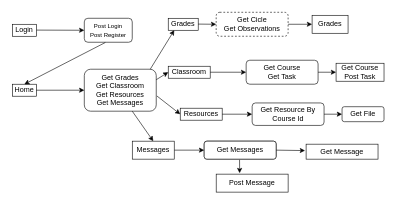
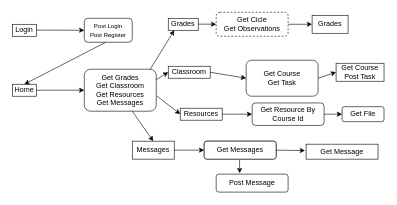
(282, 72) -> (282, 78)
(252, 183) -> (252, 183)
